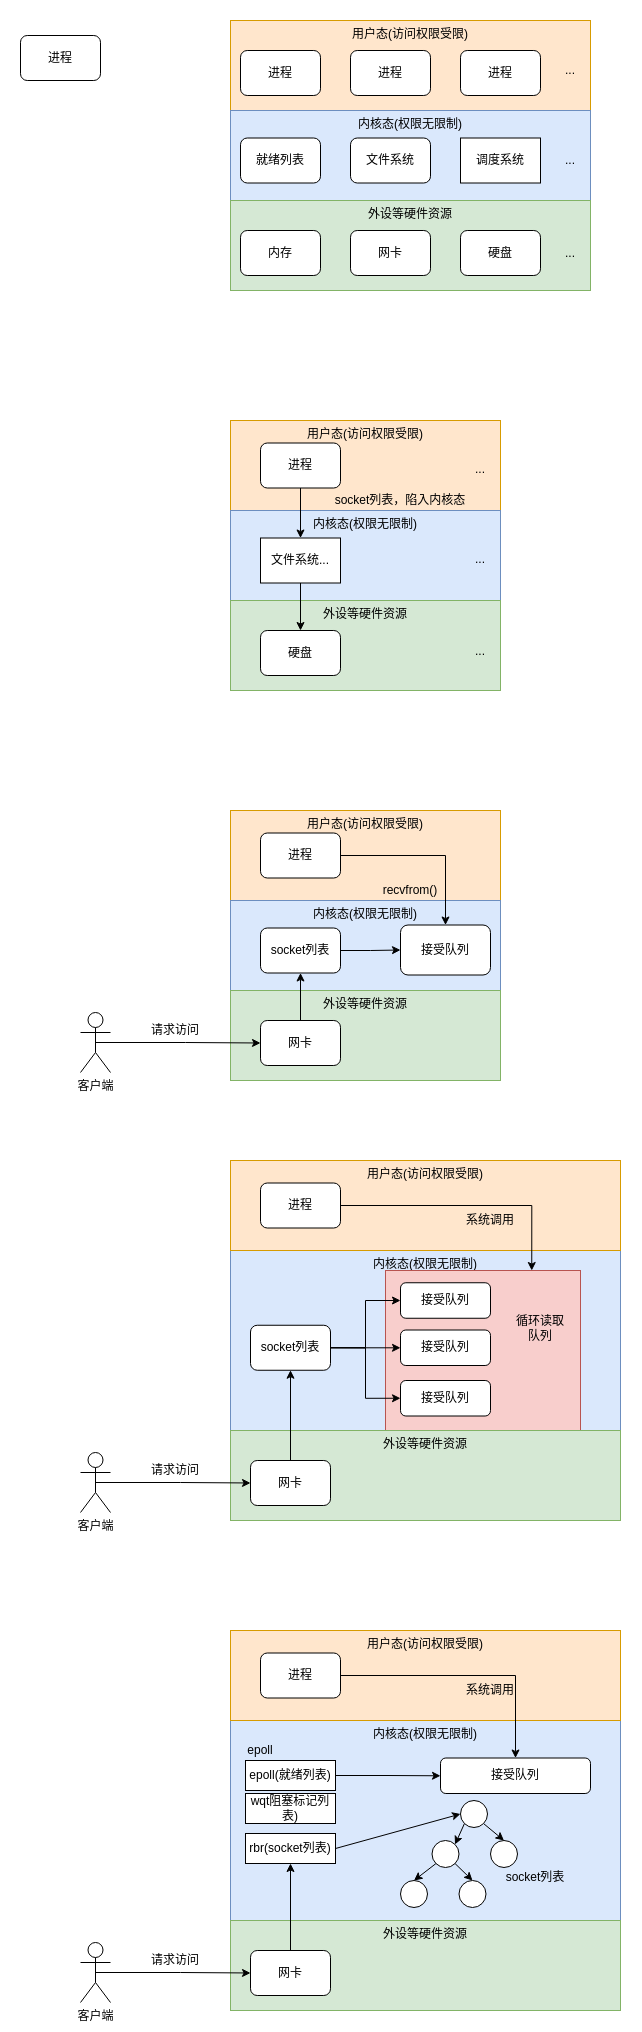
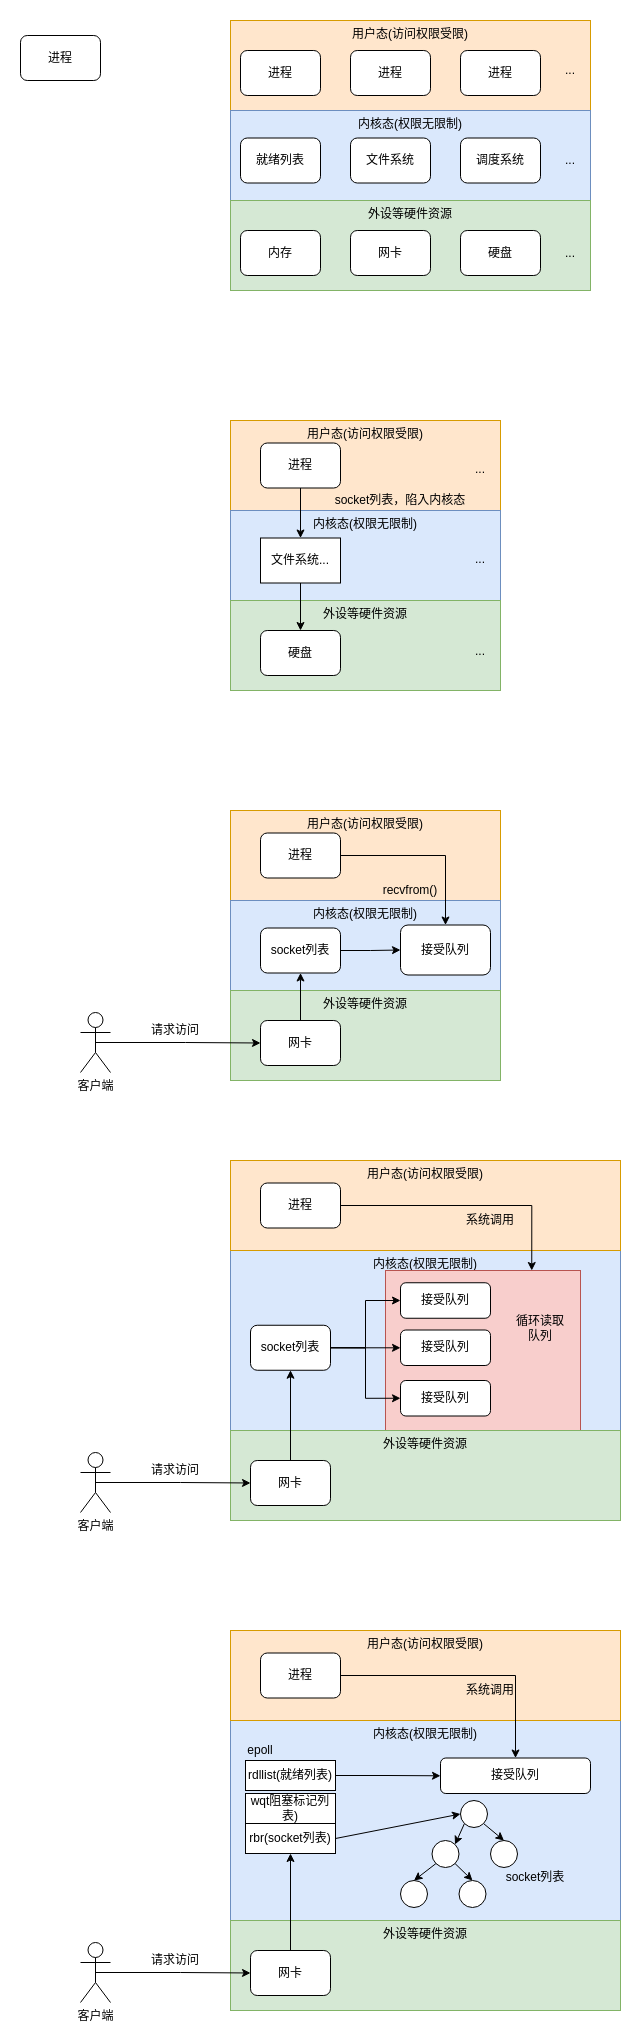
(501, 161) -> (501, 161)
(291, 1776) -> (291, 1776)
(291, 1849) -> (291, 1839)
